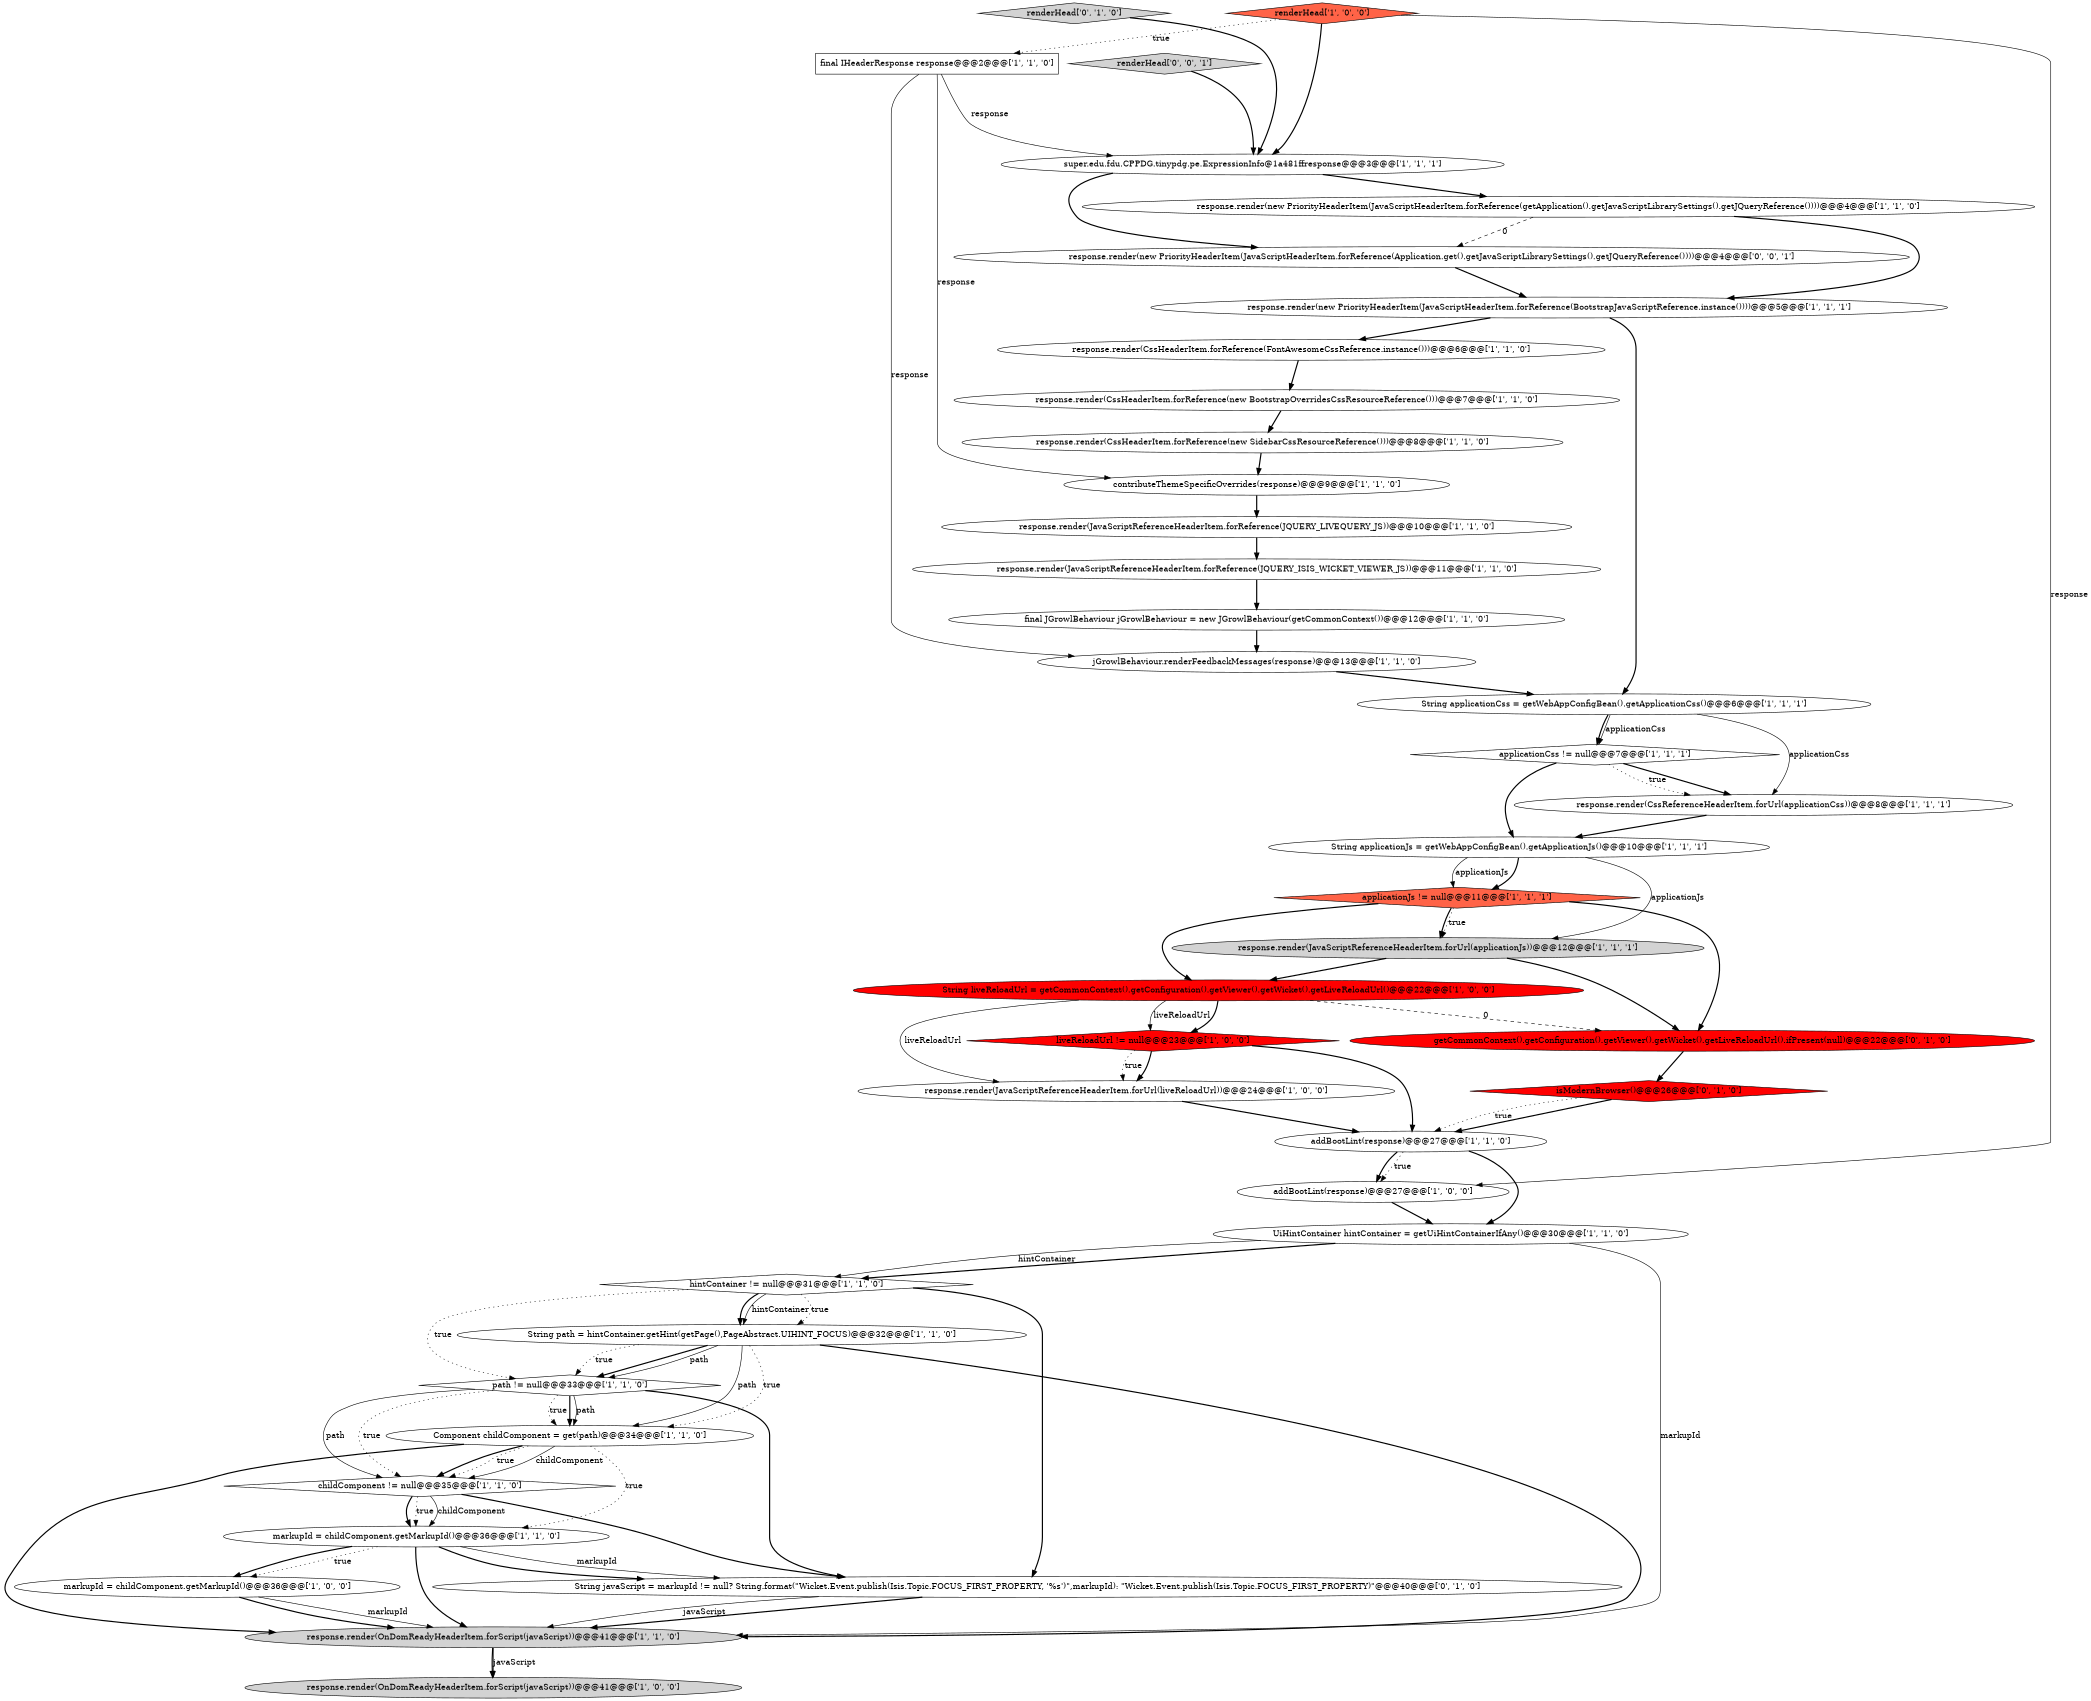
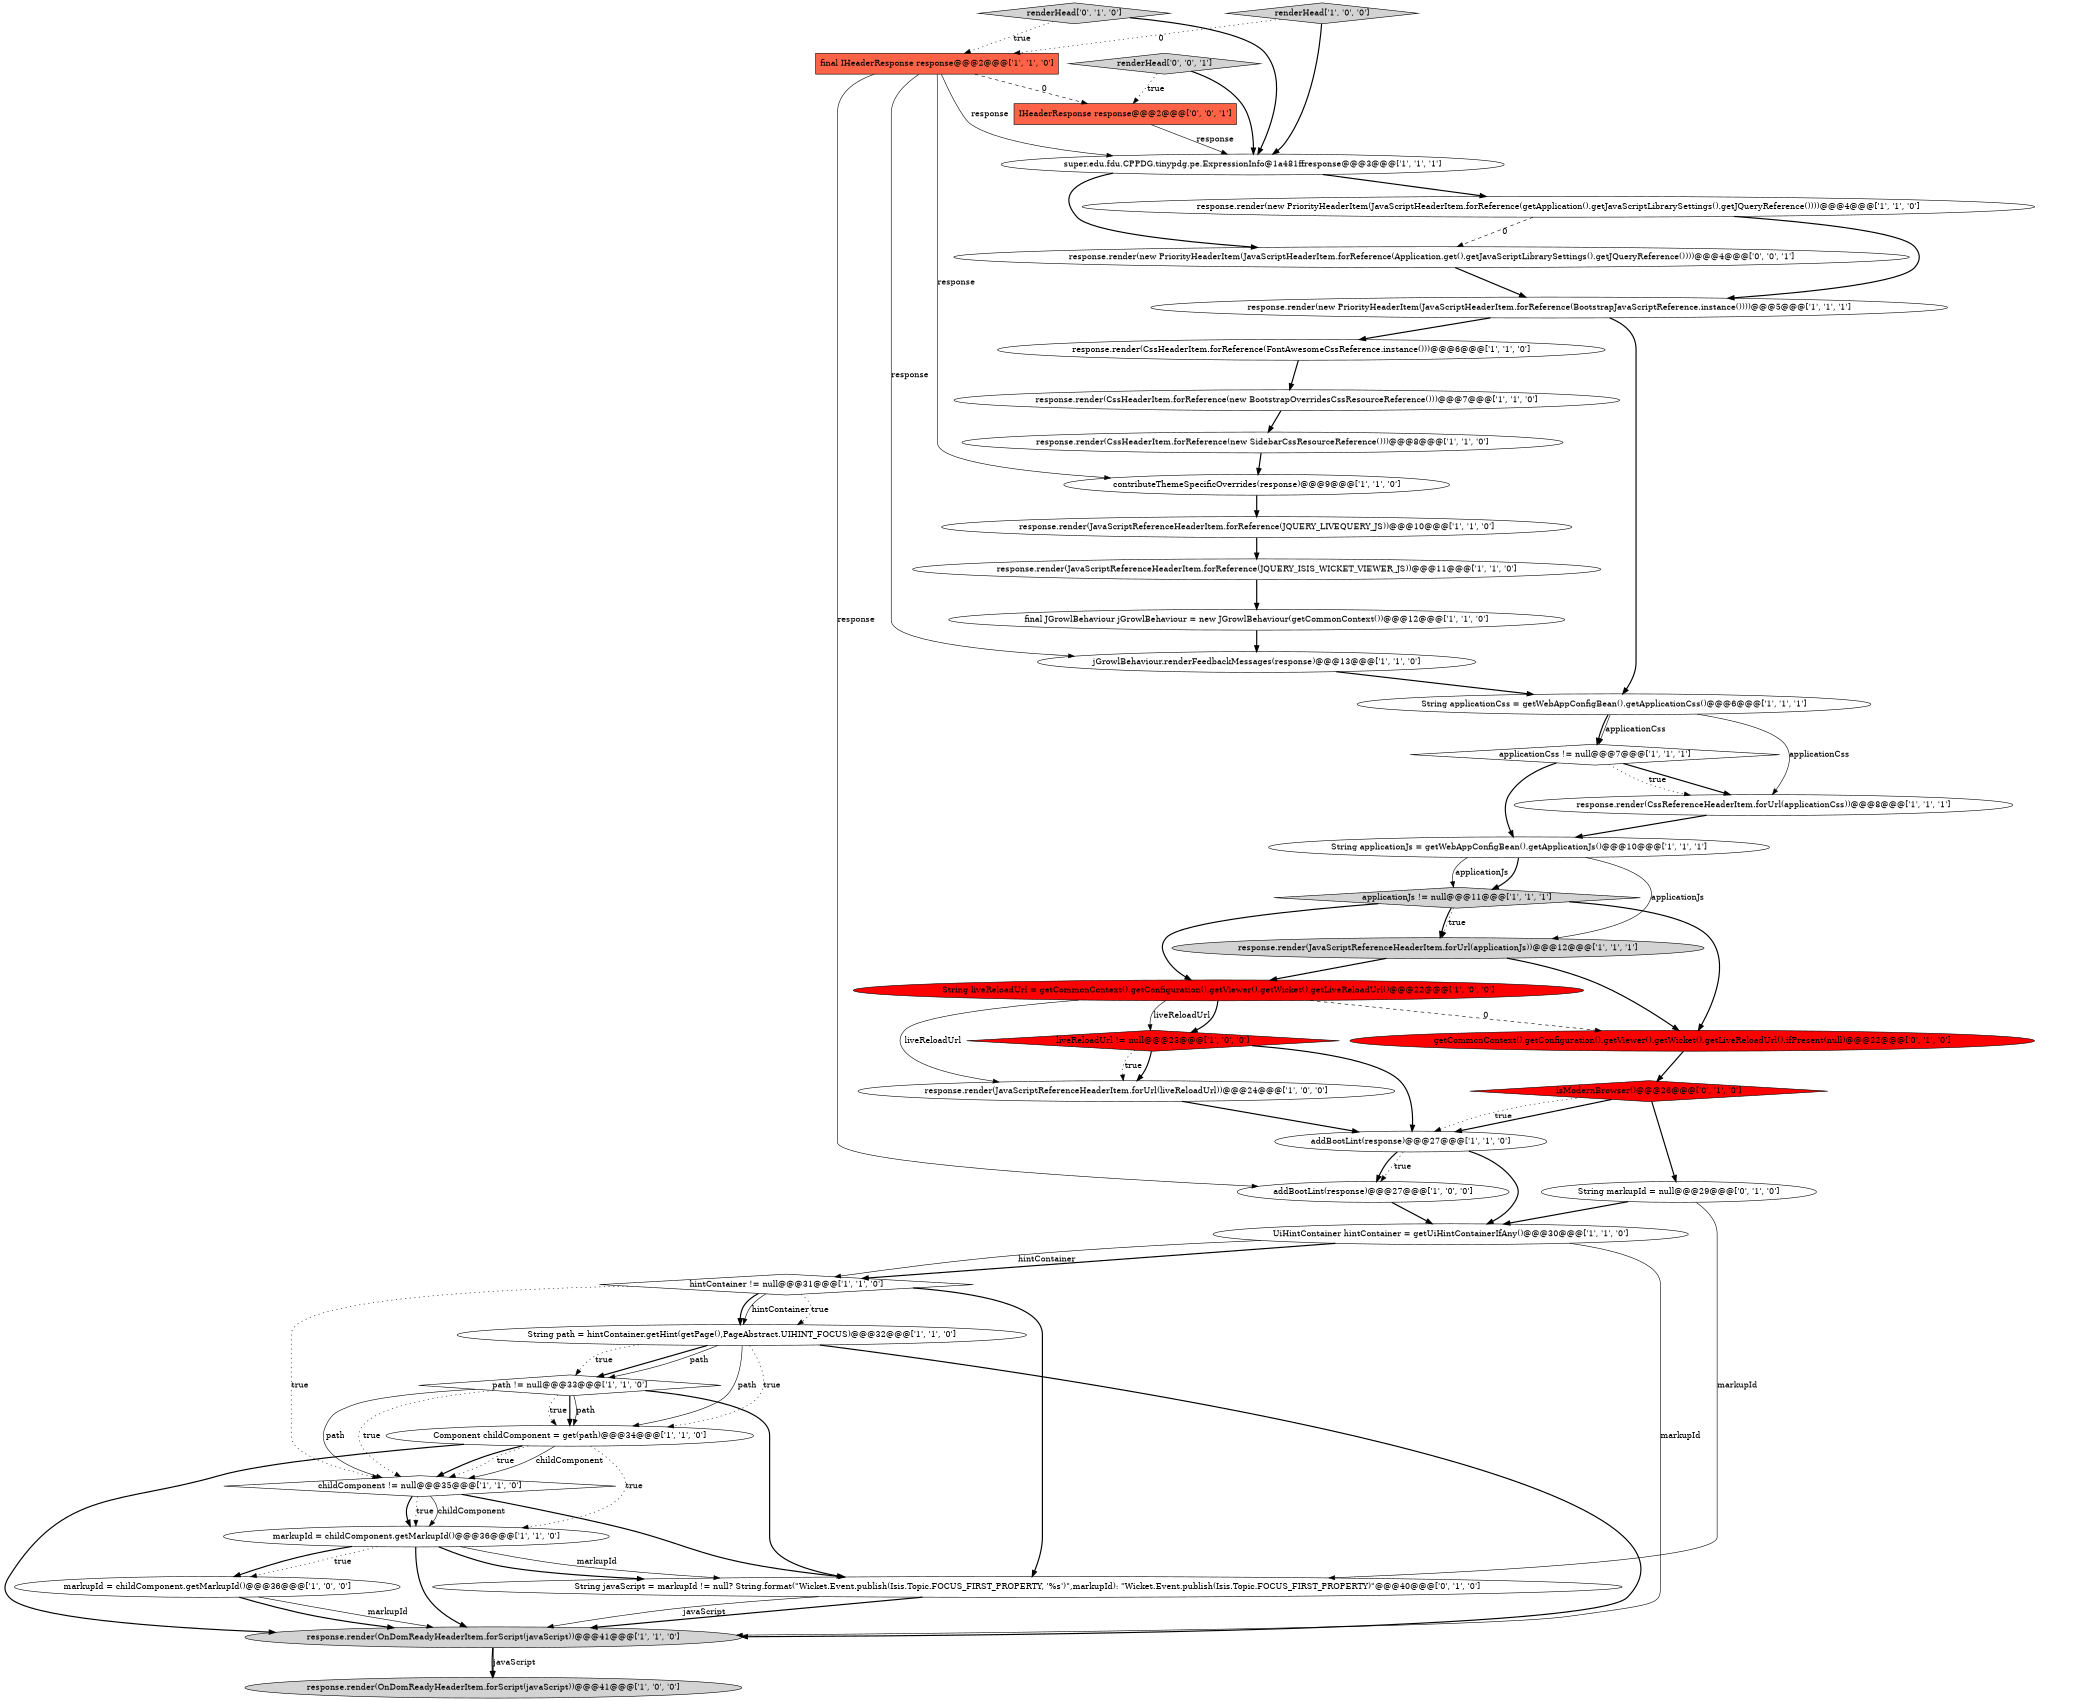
(1322, 13) -> (1322, 13)
none -> (1012, 36)
(1161, 39) -> (1161, 39)
(937, 64) -> (937, 64)
none -> (1125, 114)
(2051, 561) -> (837, 809)
(1457, 898) -> (1457, 898)
none -> (1679, 1192)
(504, 1306) -> (358, 1305)
